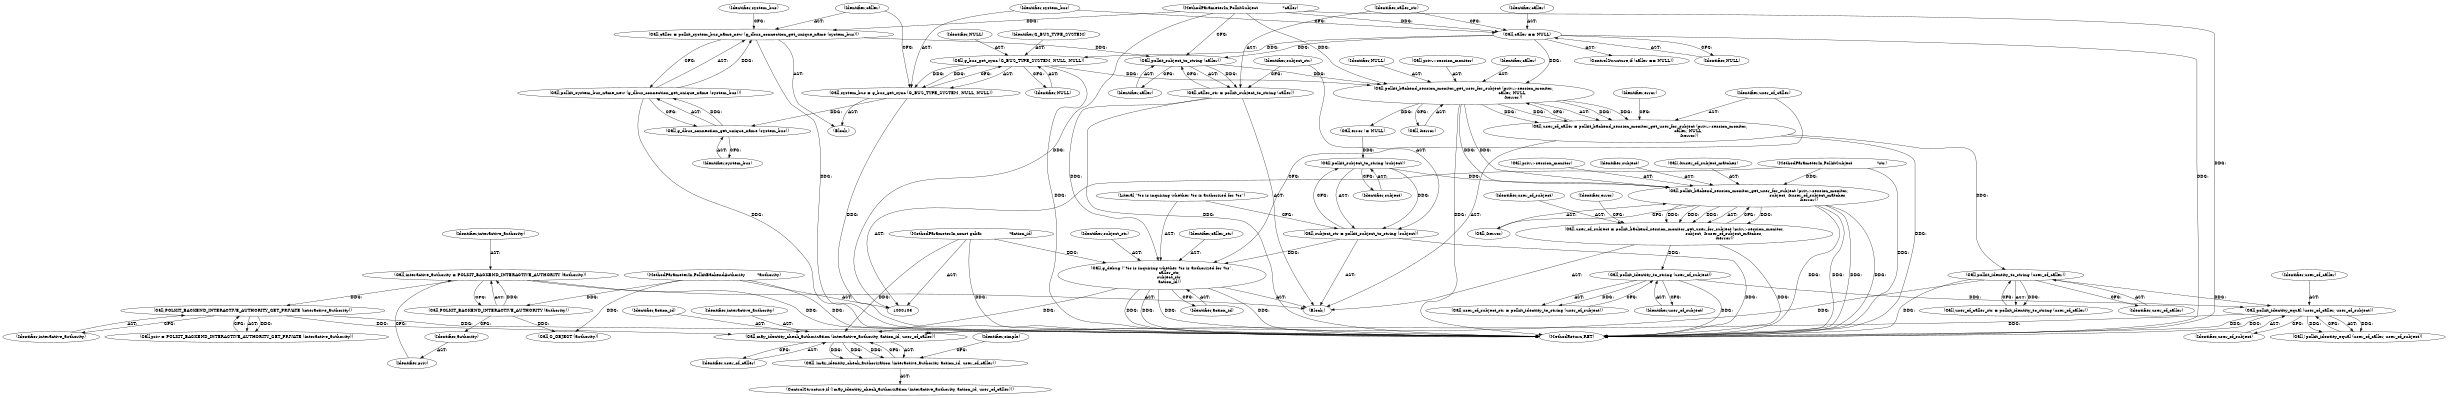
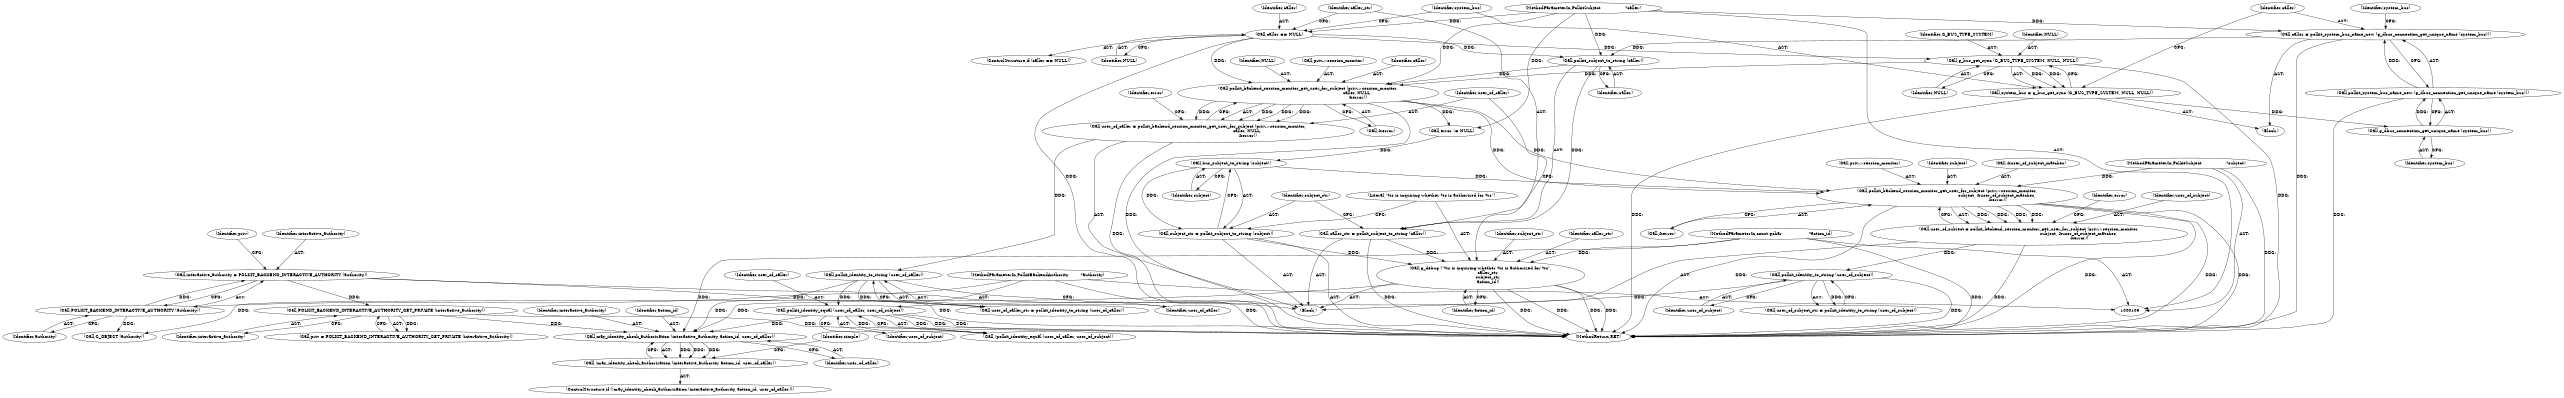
(2203, 32) -> (1528, 79)
(1223, 35) -> (1602, 35)
(1195, 82) -> none
(1060, 150) -> (2060, 150)
(1363, 163) -> (1231, 163)
(1832, 163) -> (2186, 163)
(1752, 297) -> (1336, 297)
(1817, 332) -> none
(436, 349) -> (63, 322)
